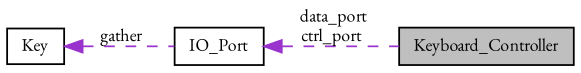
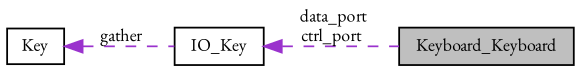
(219, 46) -> (219, 46)
(486, 46) -> (486, 46)
